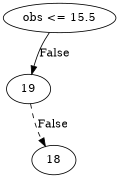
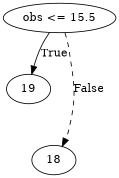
(55, 53) -> (55, 53)
(35, 122) -> (74, 86)
